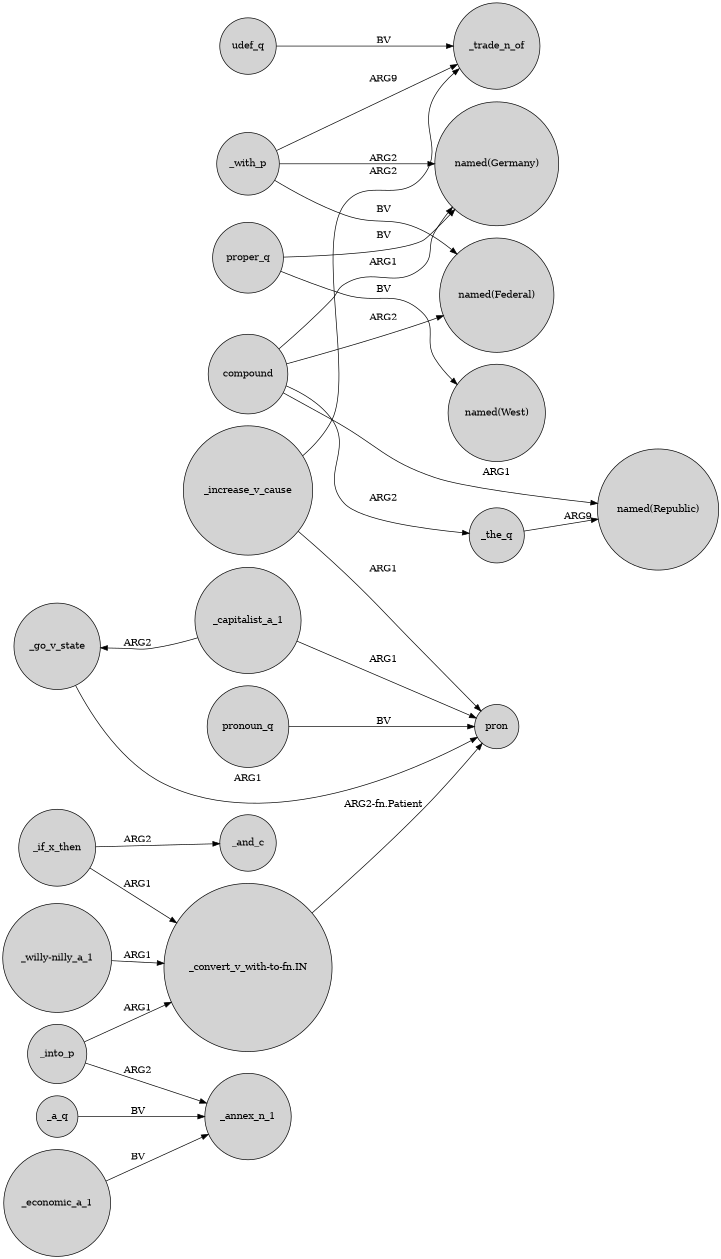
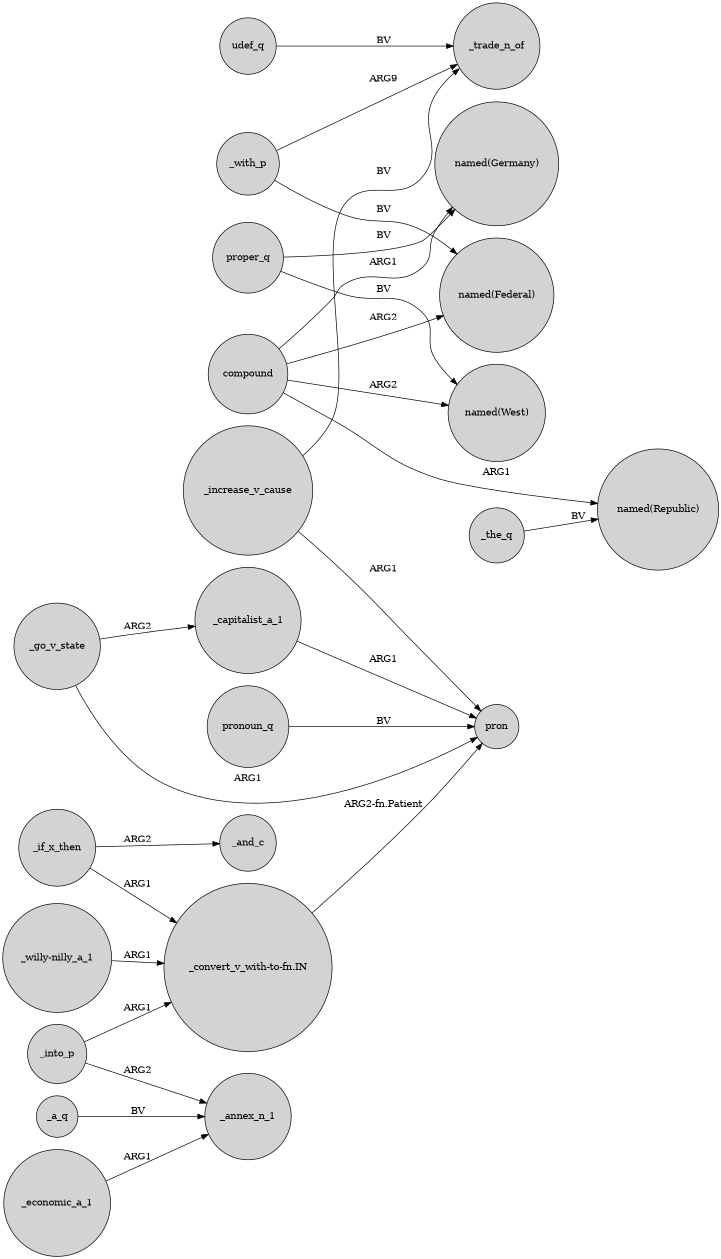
(354, 164) -> none
(383, 172) -> (383, 172)
(338, 494) -> (365, 392)
(578, 517) -> (578, 517)
(153, 648) -> (144, 633)
(138, 1157) -> (138, 1157)
